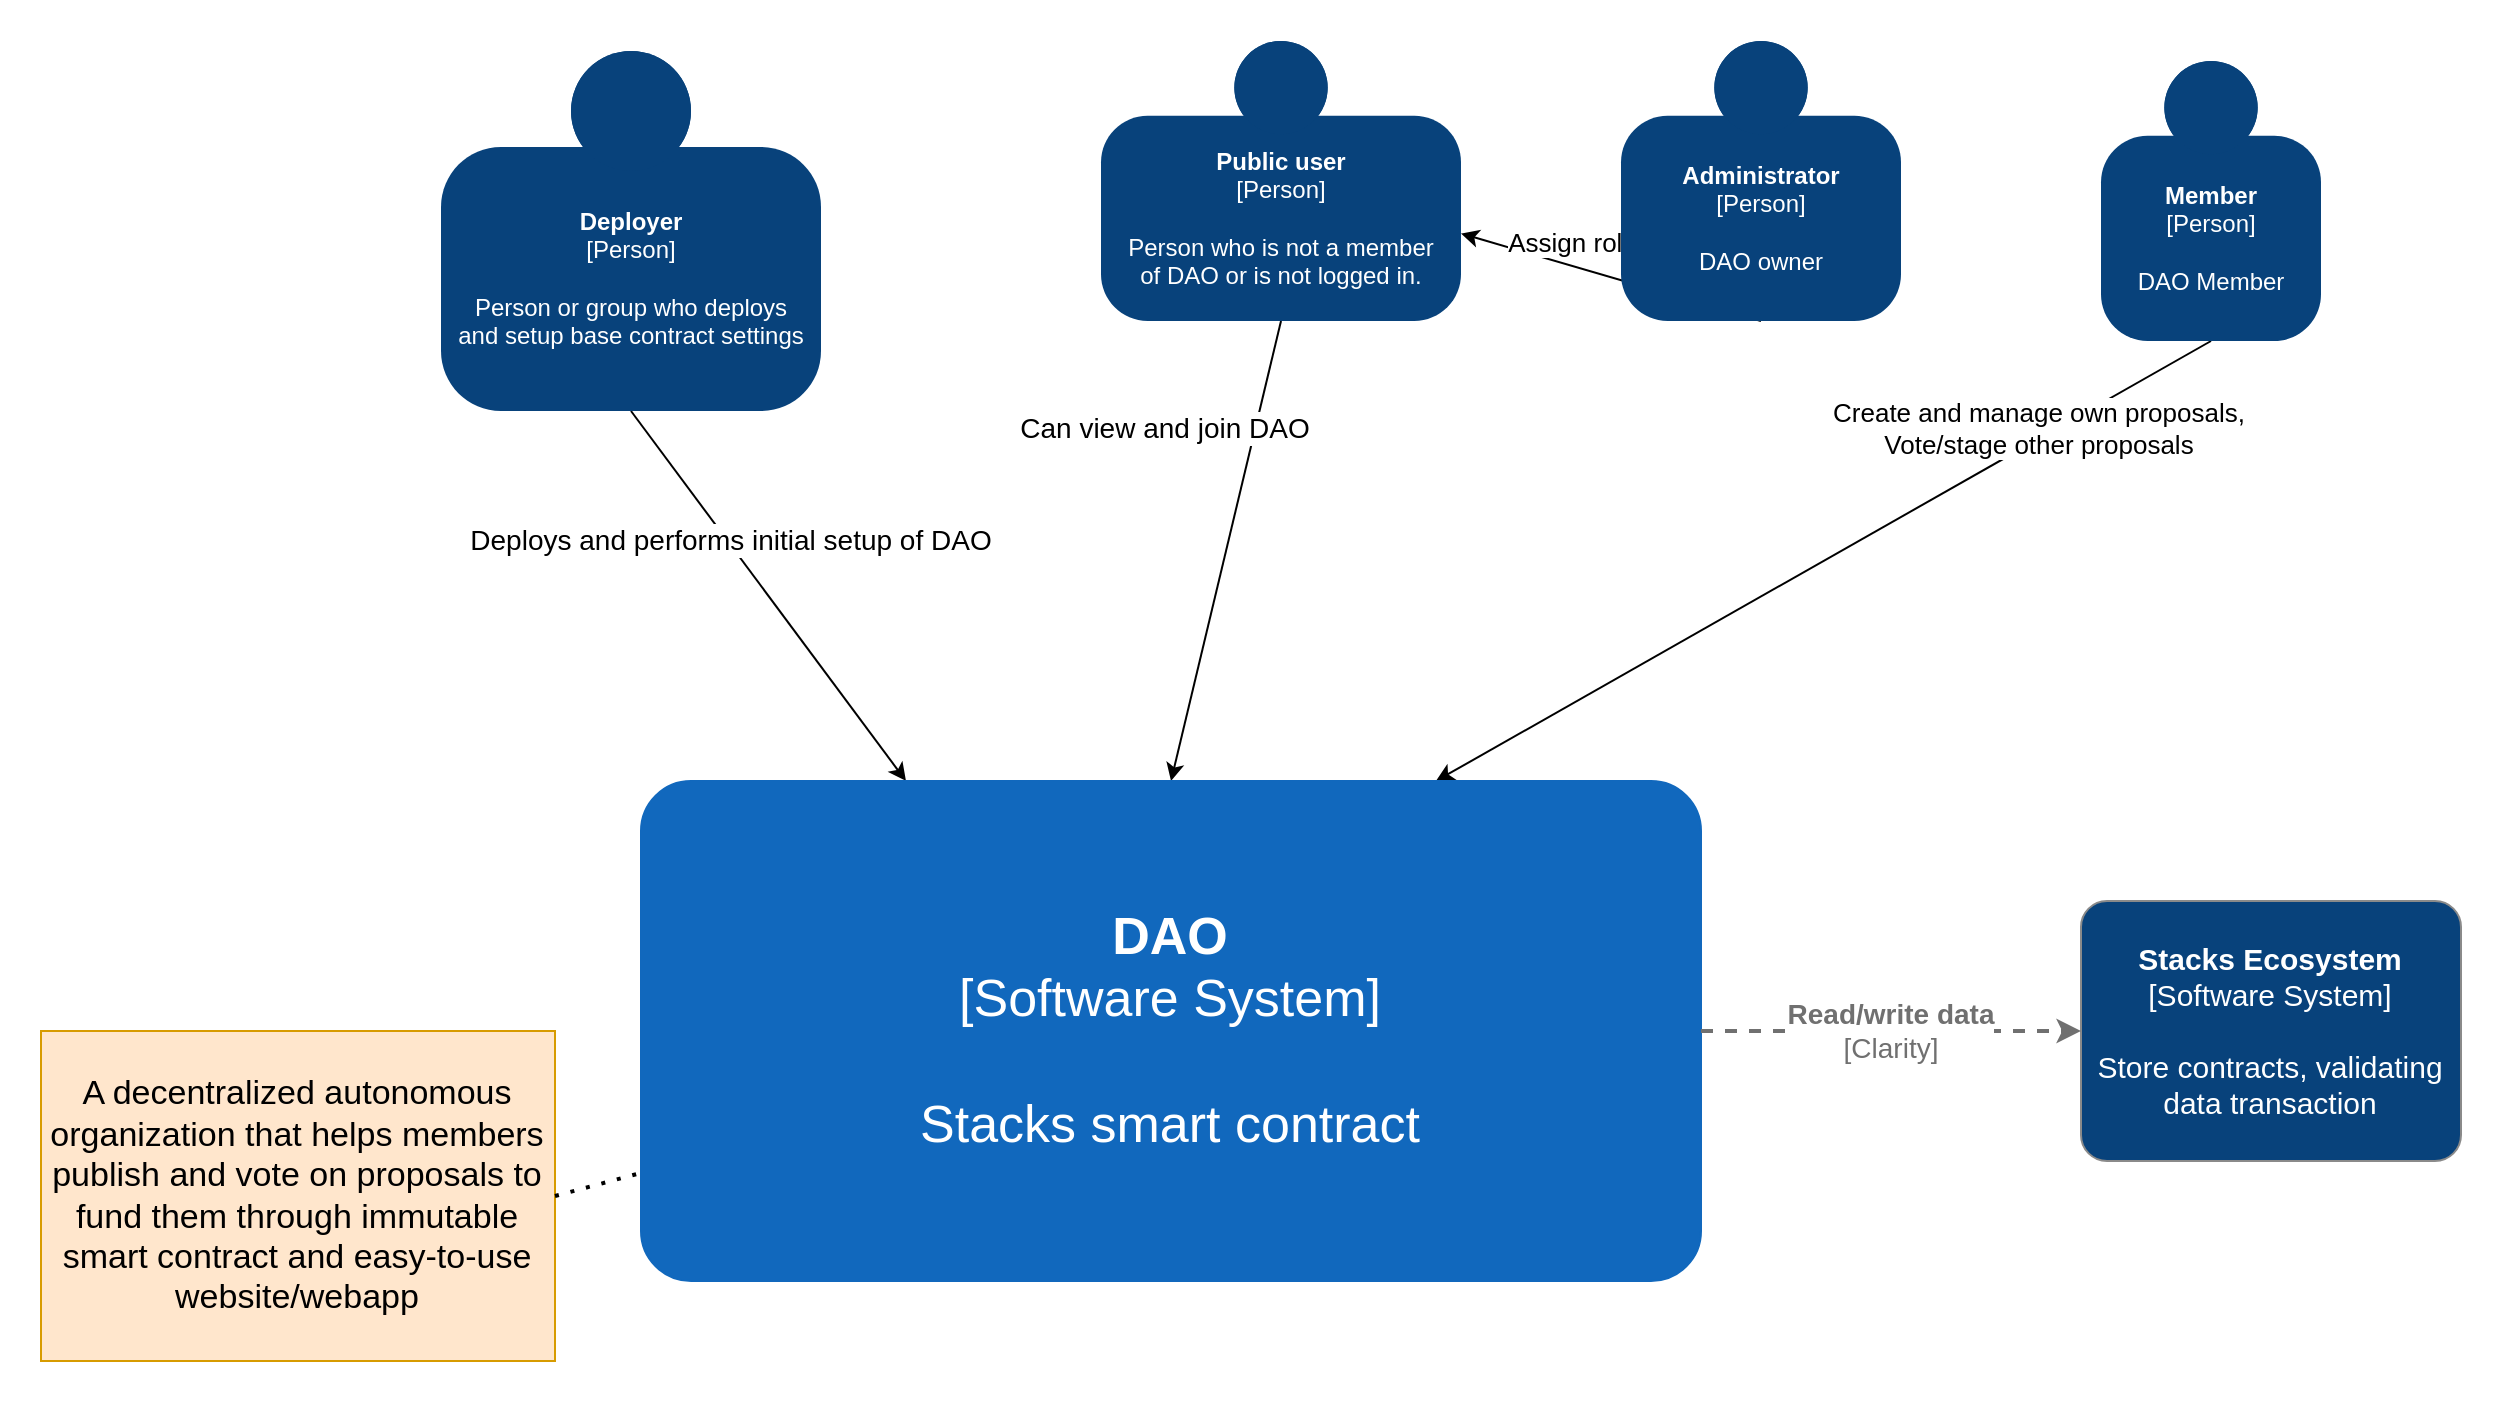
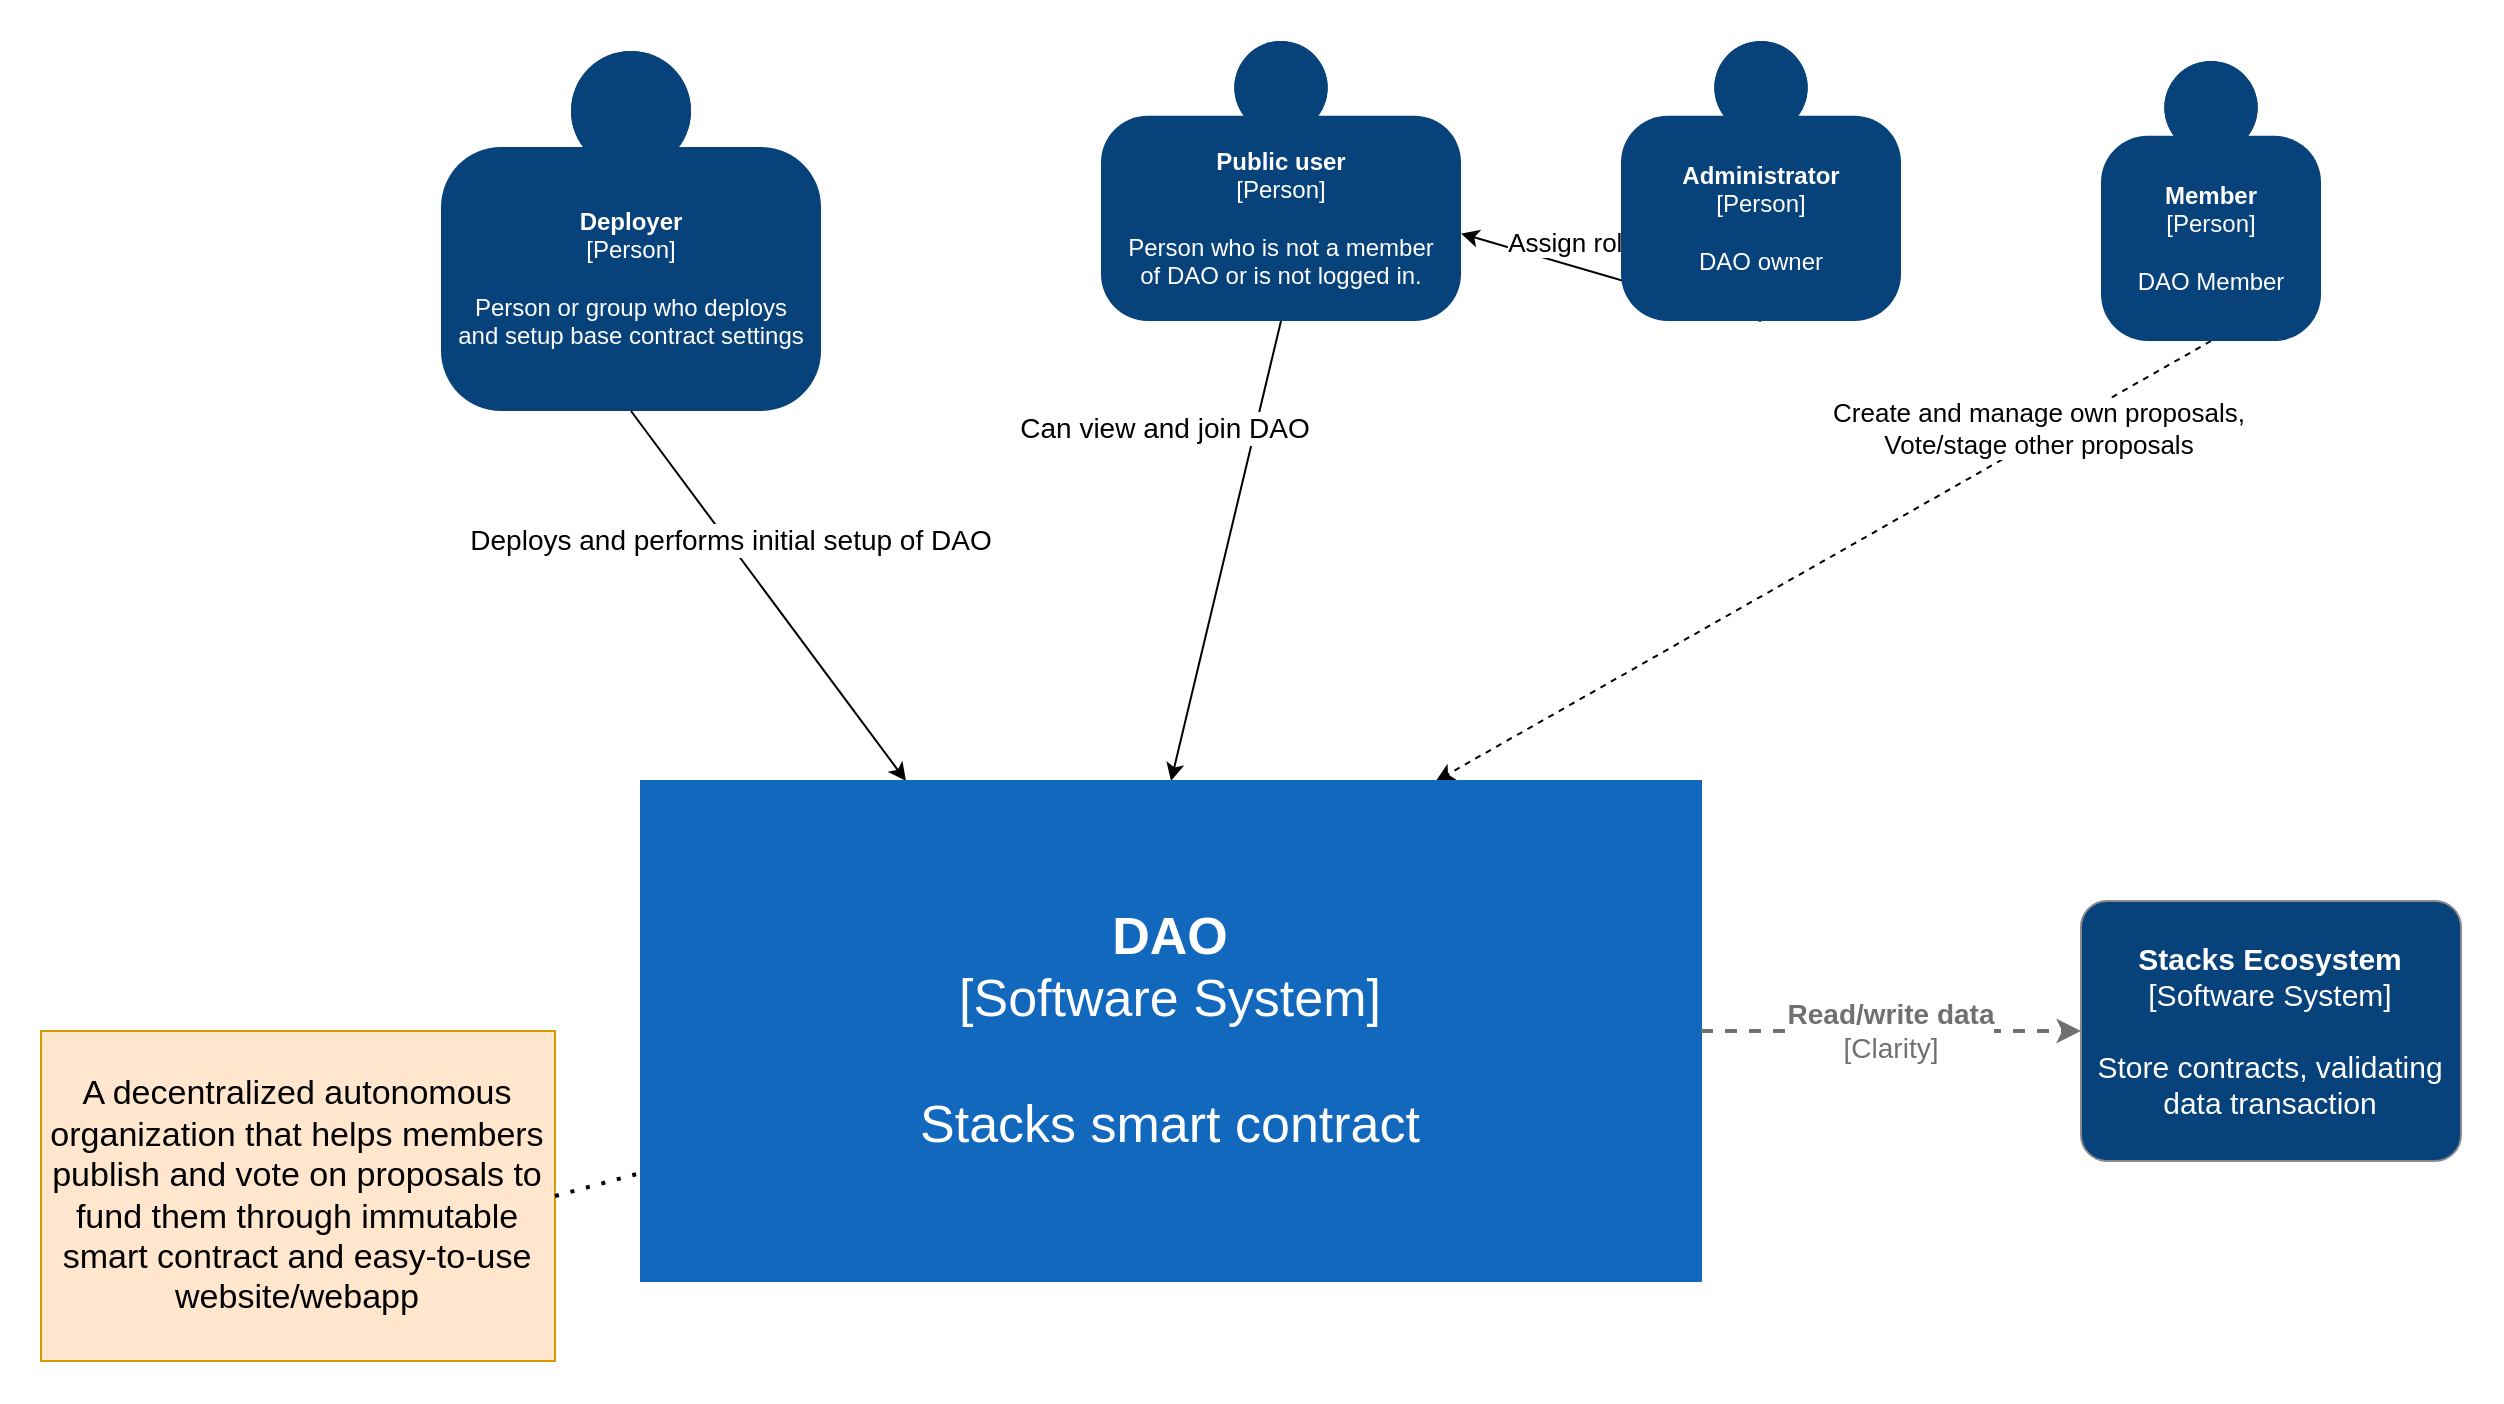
(1723, 618) -> (1723, 618)
(1171, 1031) -> (1171, 1031)
